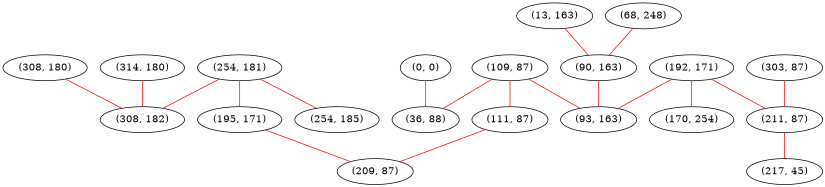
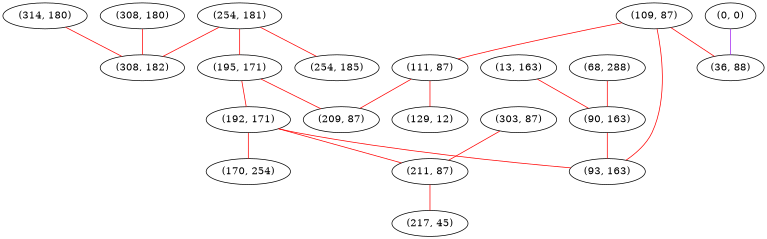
(643, 16) -> (607, 68)
none -> (244, 94)
none -> (430, 120)
